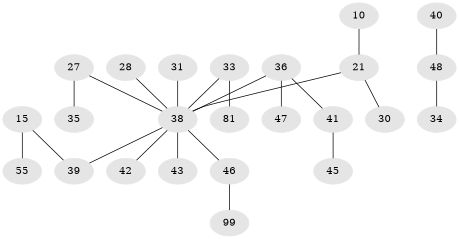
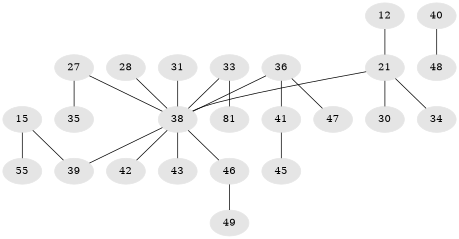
(359, 16) -> (385, 16)
(437, 94) -> (411, 93)
(230, 223) -> (230, 223)
